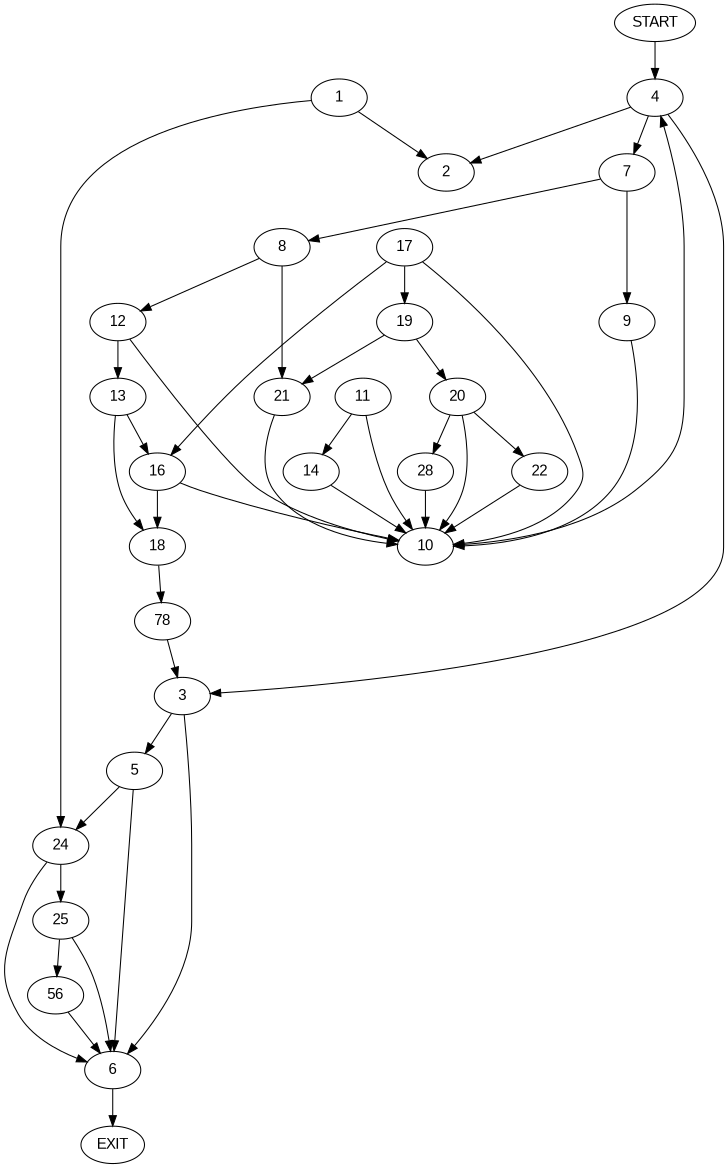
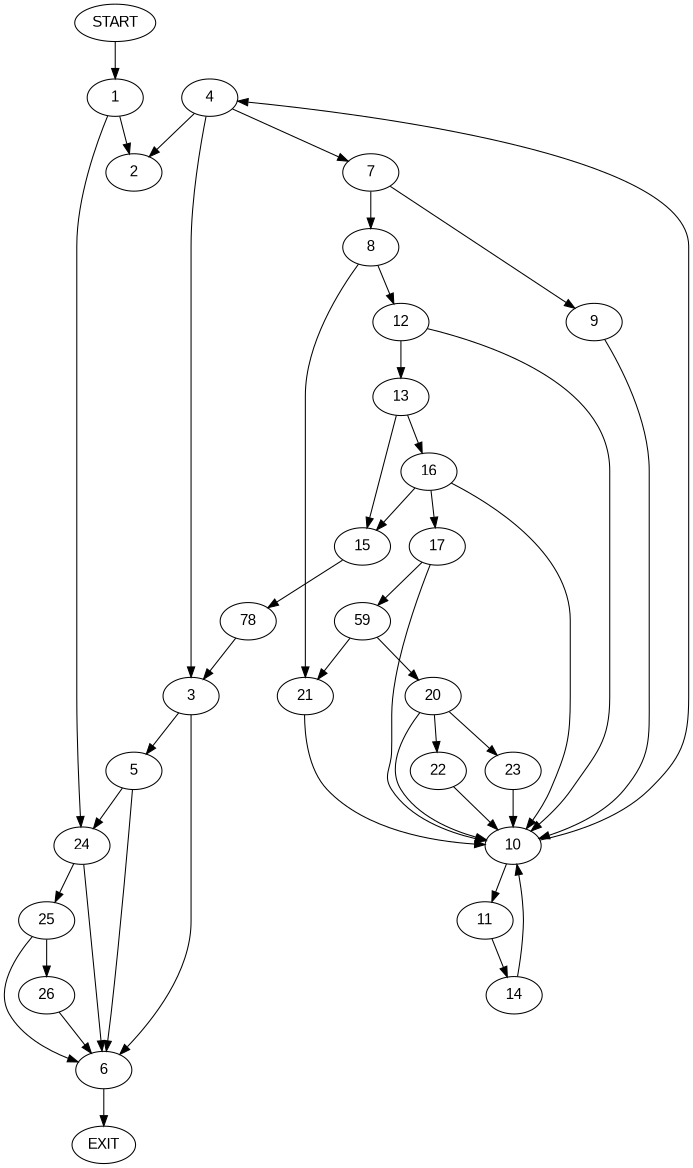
(655, 55) -> (115, 55)
(405, 322) -> (362, 621)
(272, 354) -> (433, 504)
(380, 471) -> (501, 878)
(425, 472) -> (513, 771)
(157, 546) -> (362, 546)
(56, 995) -> (47, 995)
